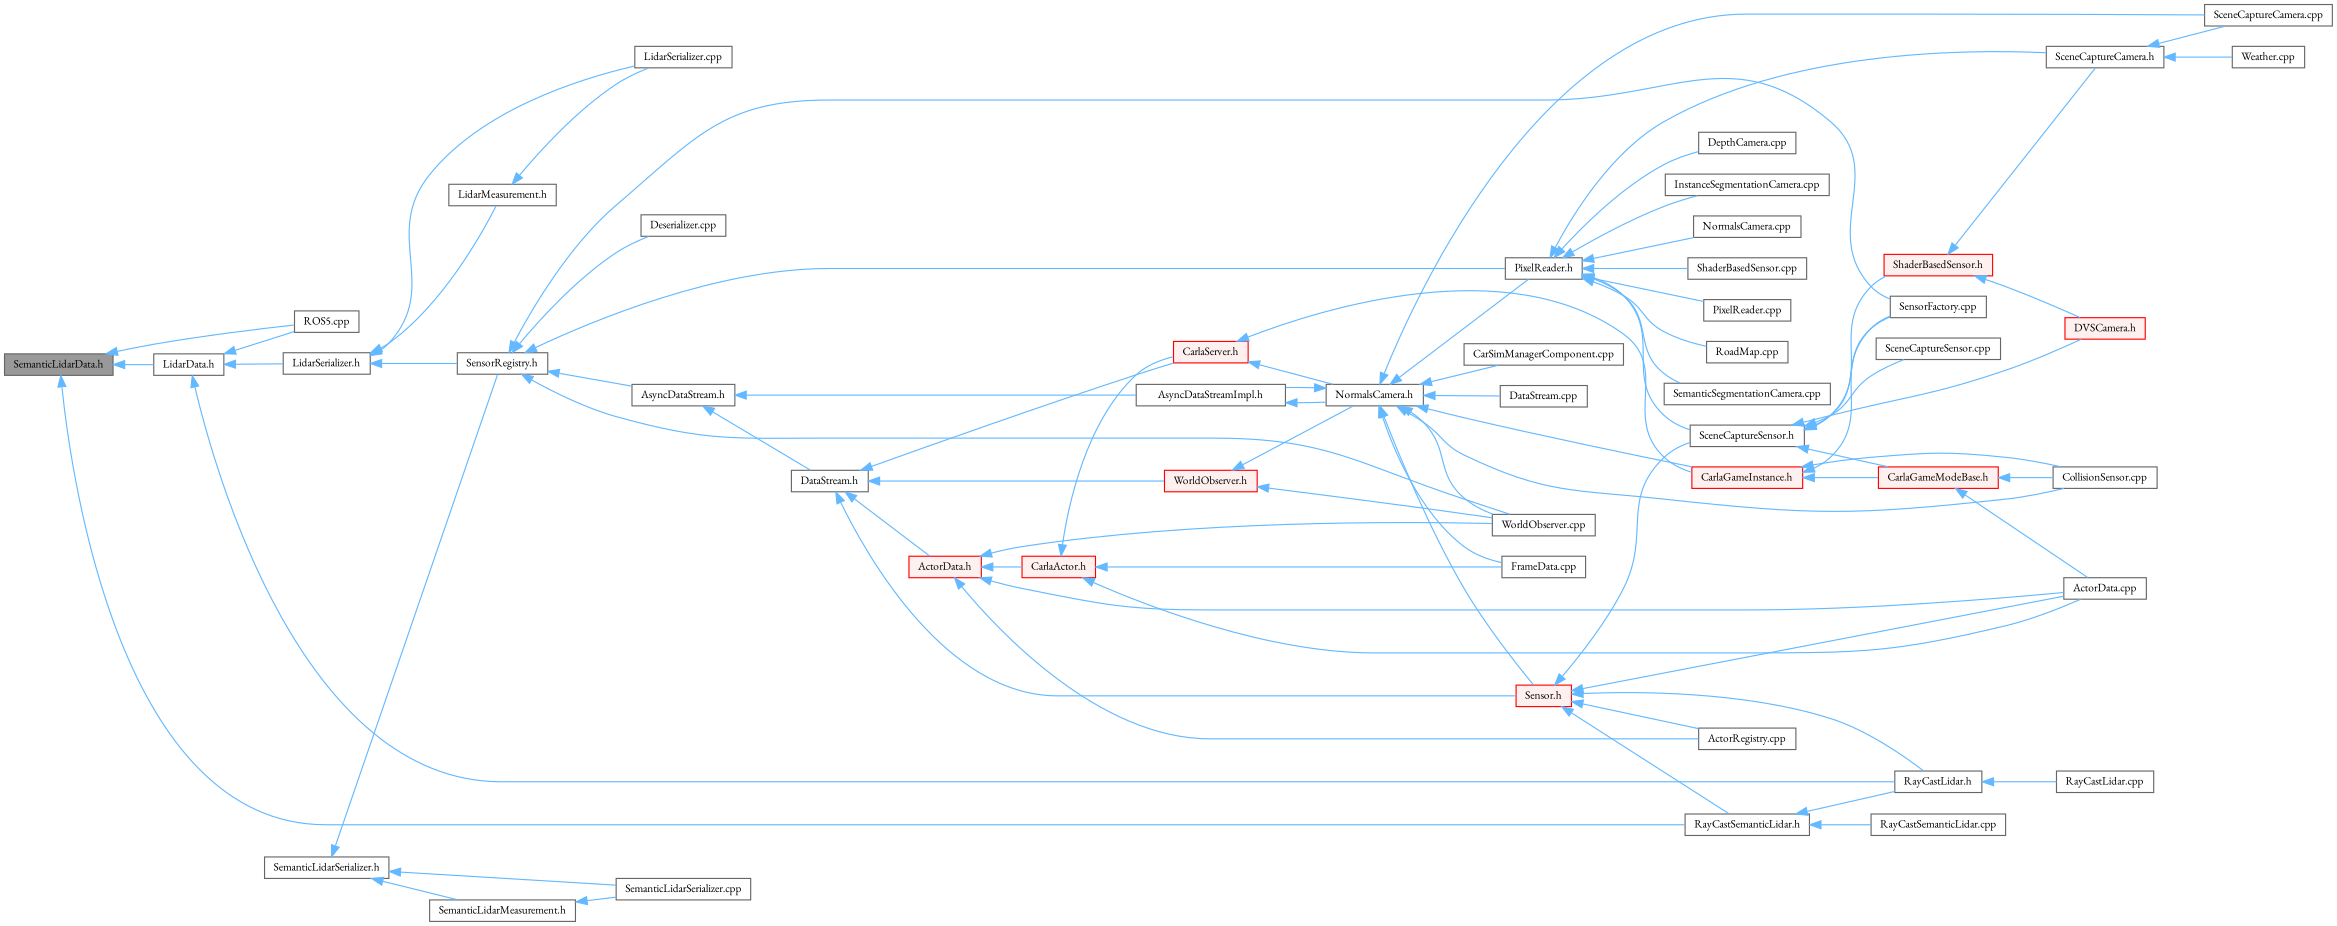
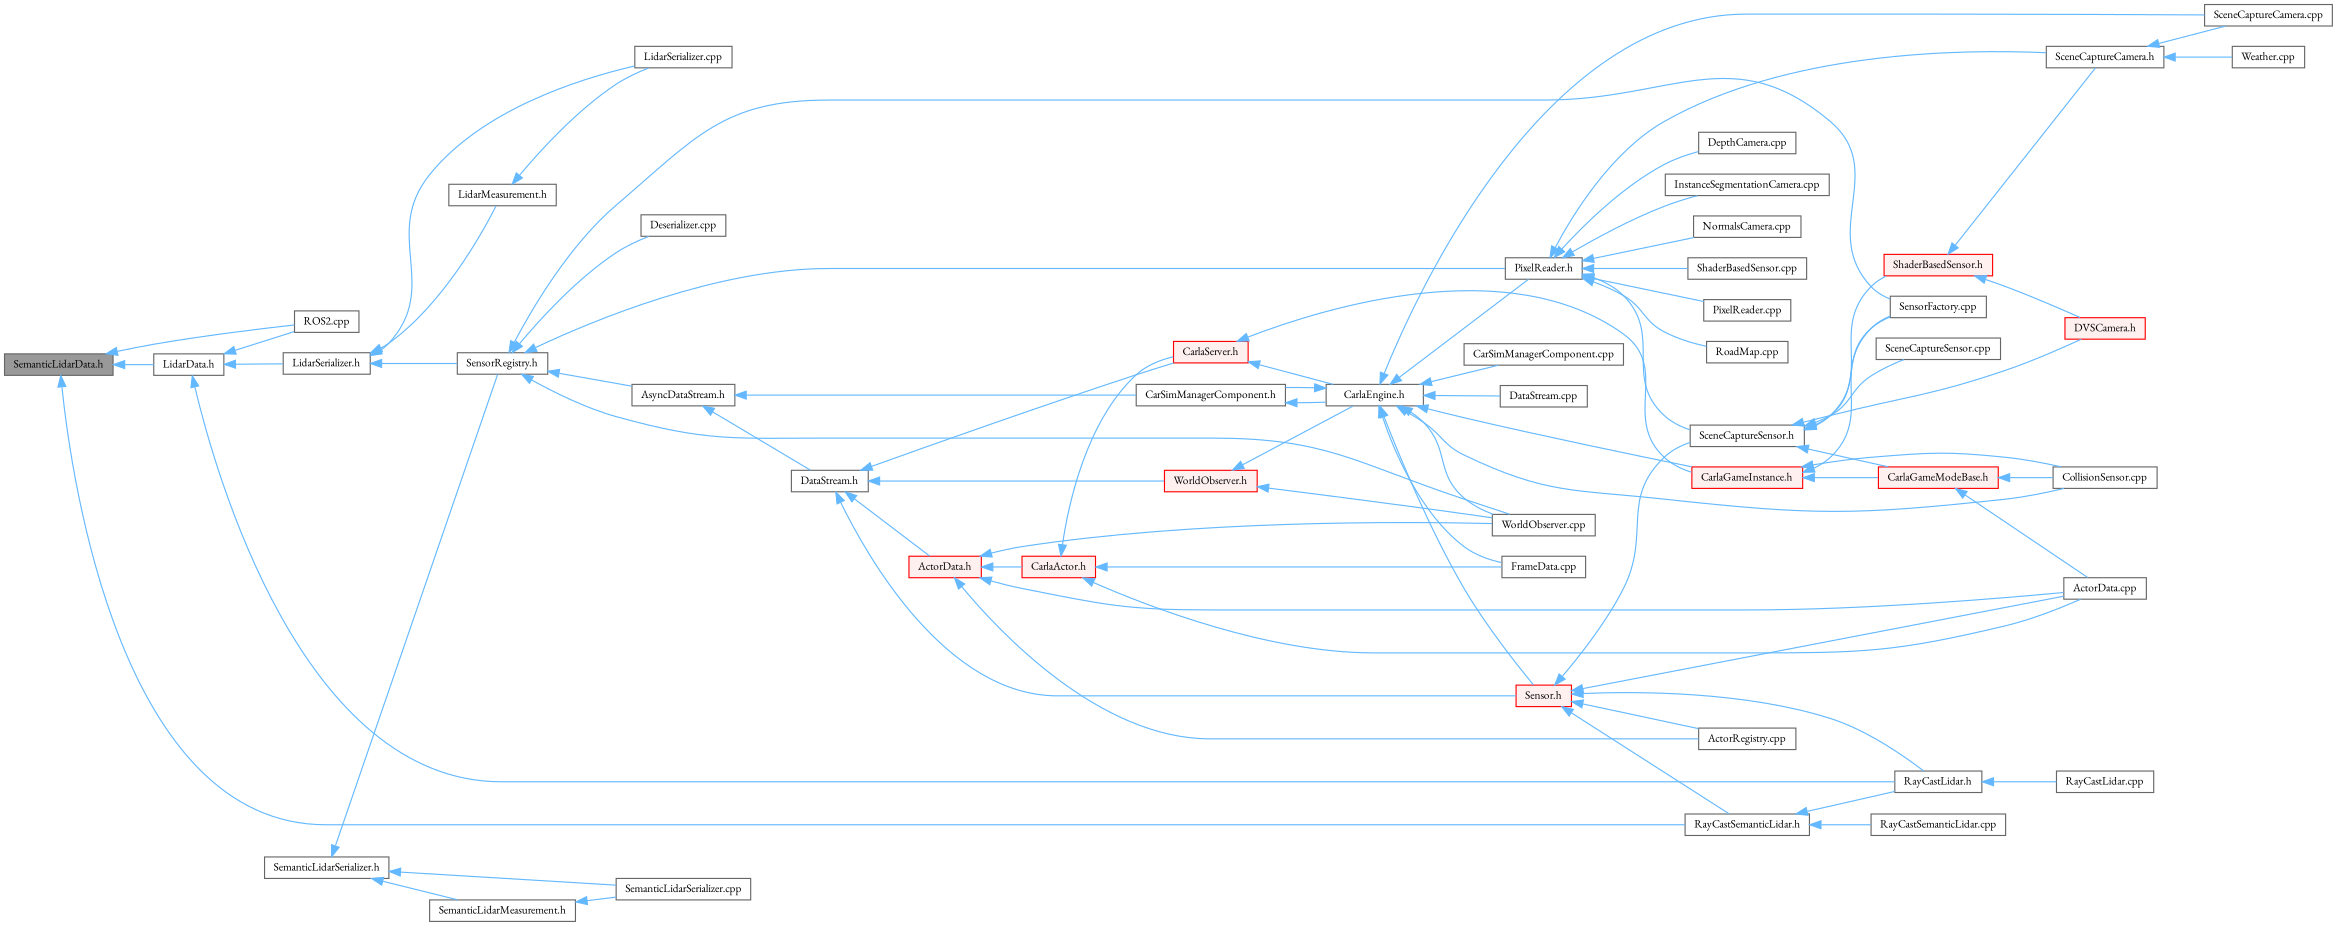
(327, 322) -> (327, 322)
(1747, 394) -> none
(1211, 395) -> (1211, 395)
(1375, 395) -> (1375, 395)
